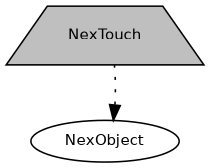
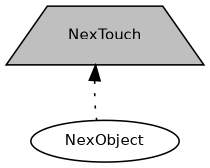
(115, 85) -> (95, 101)
